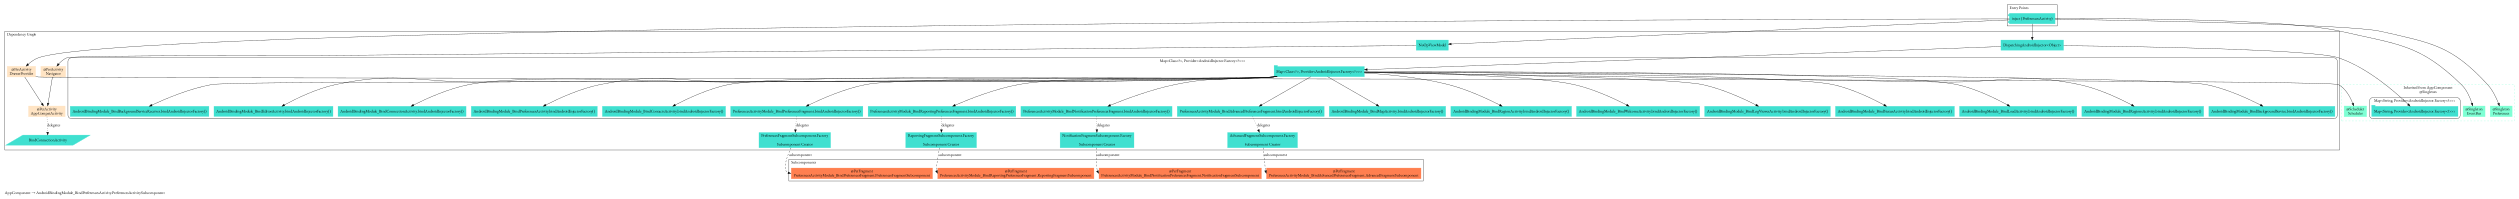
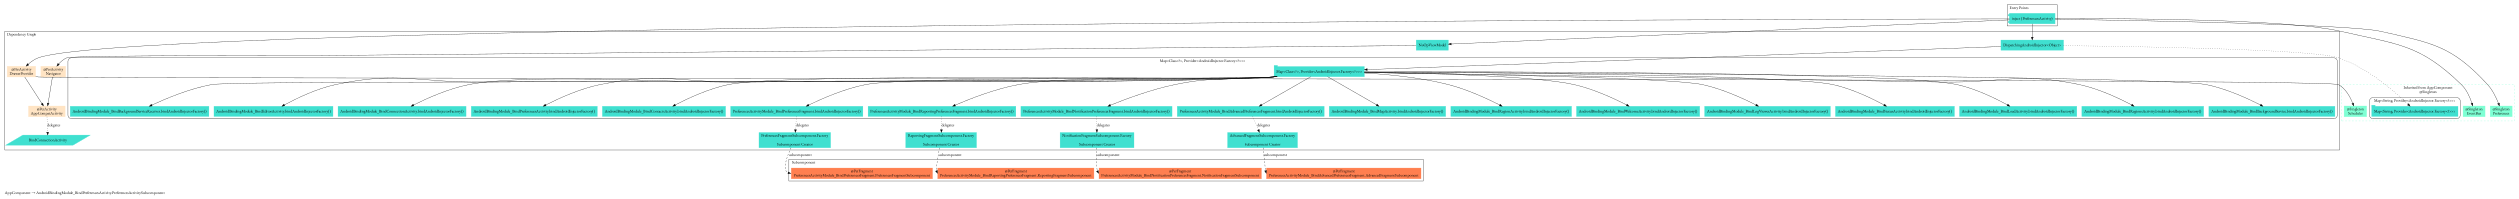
(2243, 50) -> (2243, 50)
(2355, 111) -> (2355, 111)
(804, 163) -> (804, 163)
